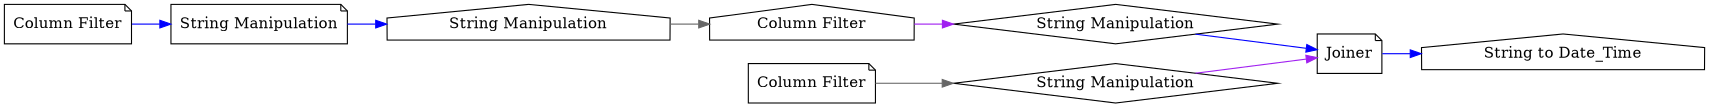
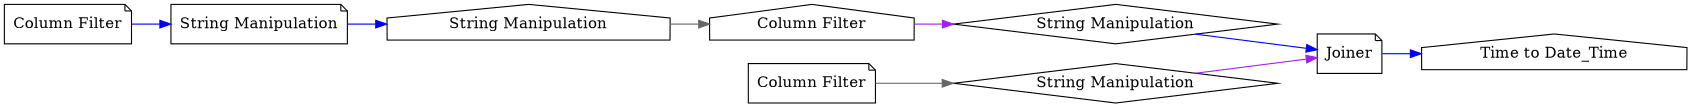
(1563, 54) -> (1554, 54)
